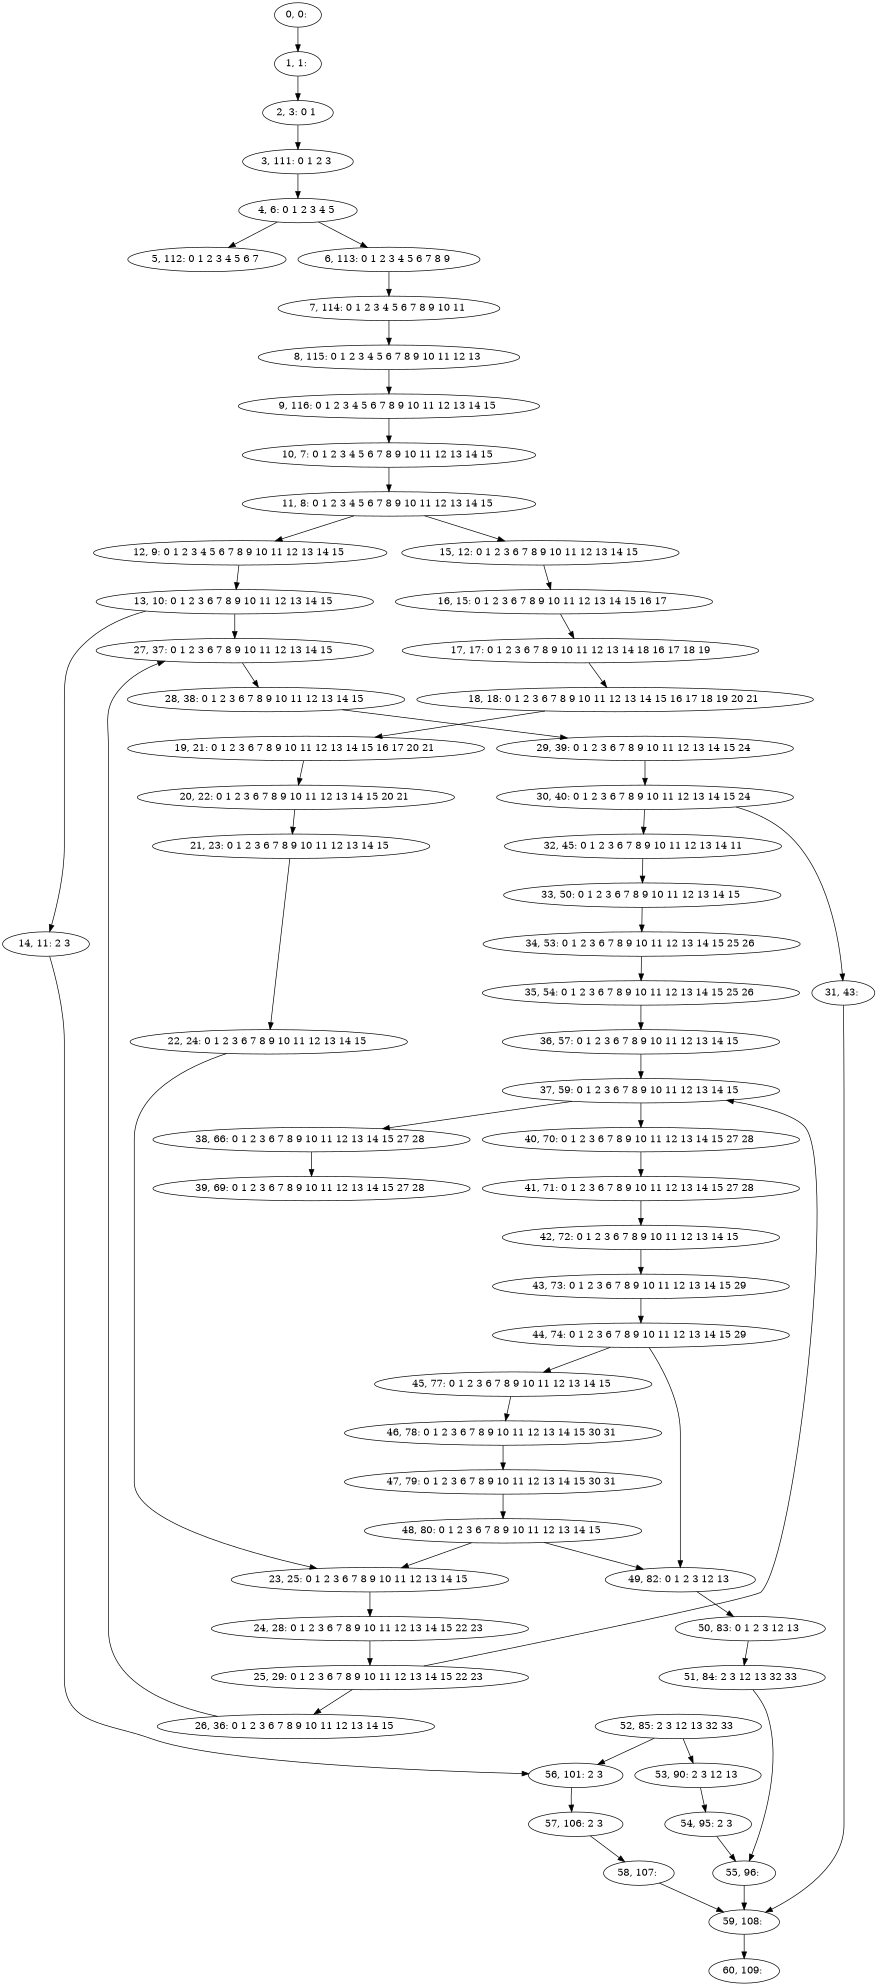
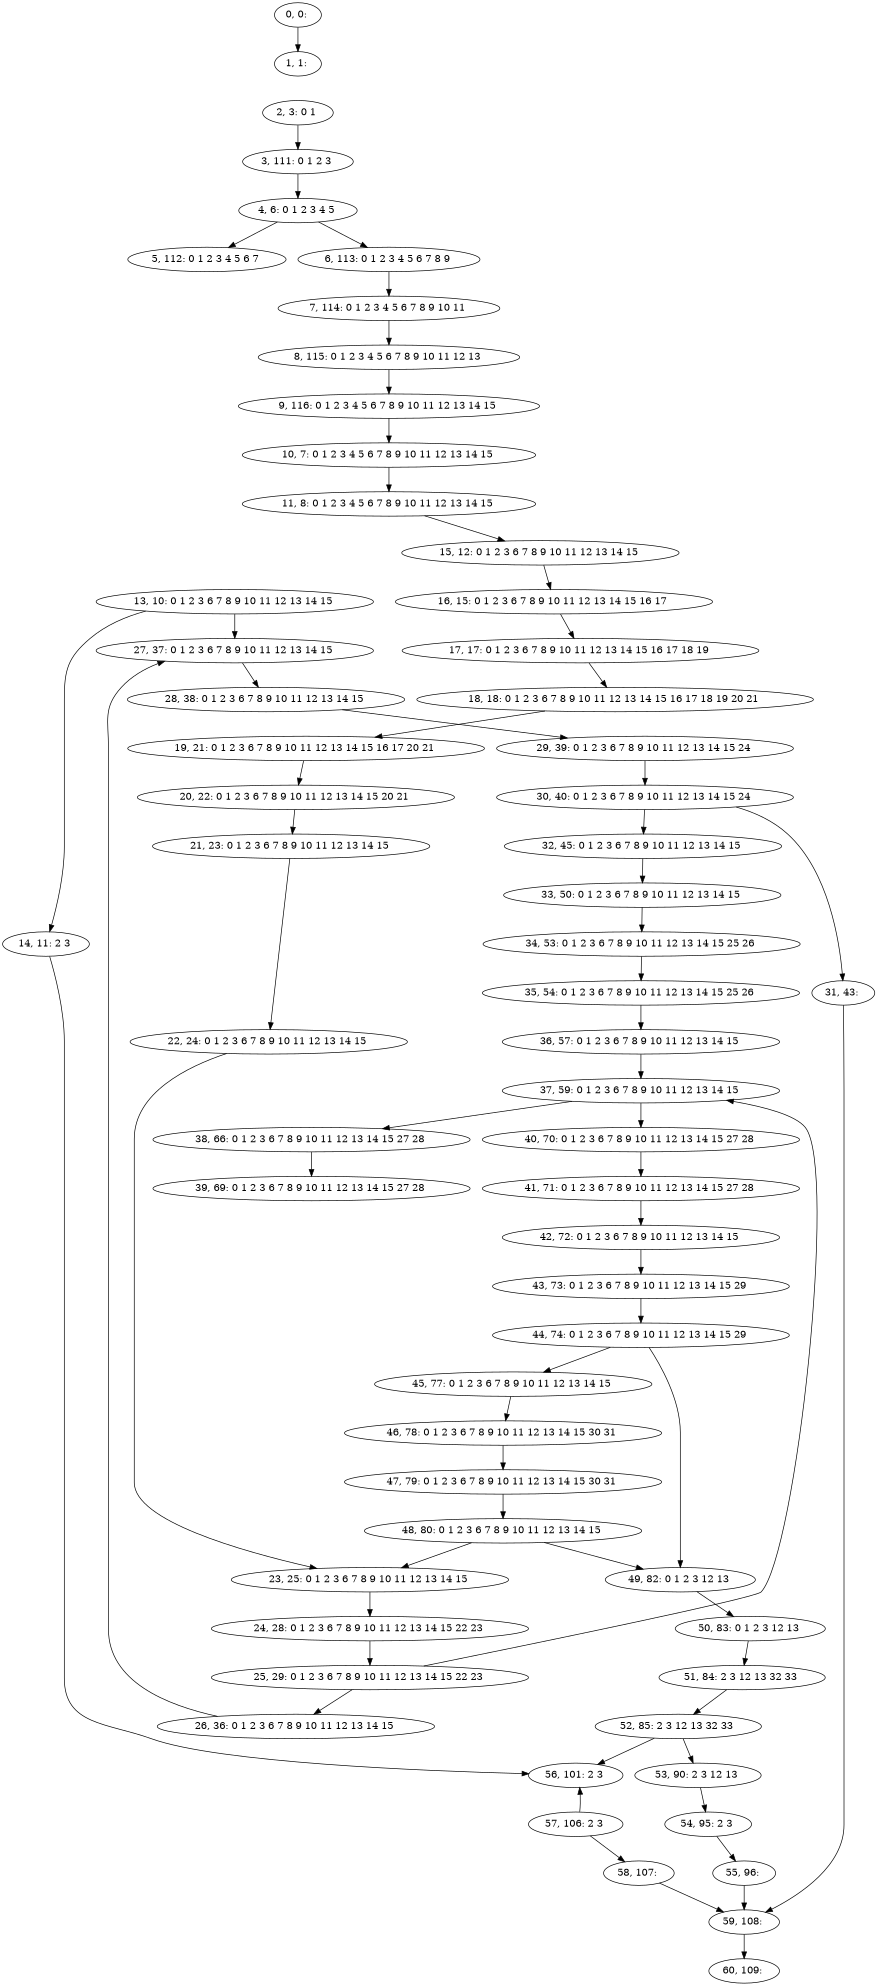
(298, 85) -> none
(240, 553) -> none
(580, 651) -> (580, 651)
(643, 846) -> (643, 846)
(772, 1771) -> (713, 1700)
(571, 1796) -> (580, 1803)
